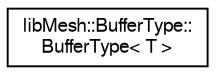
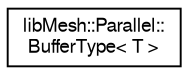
(108, 37) -> (94, 37)
